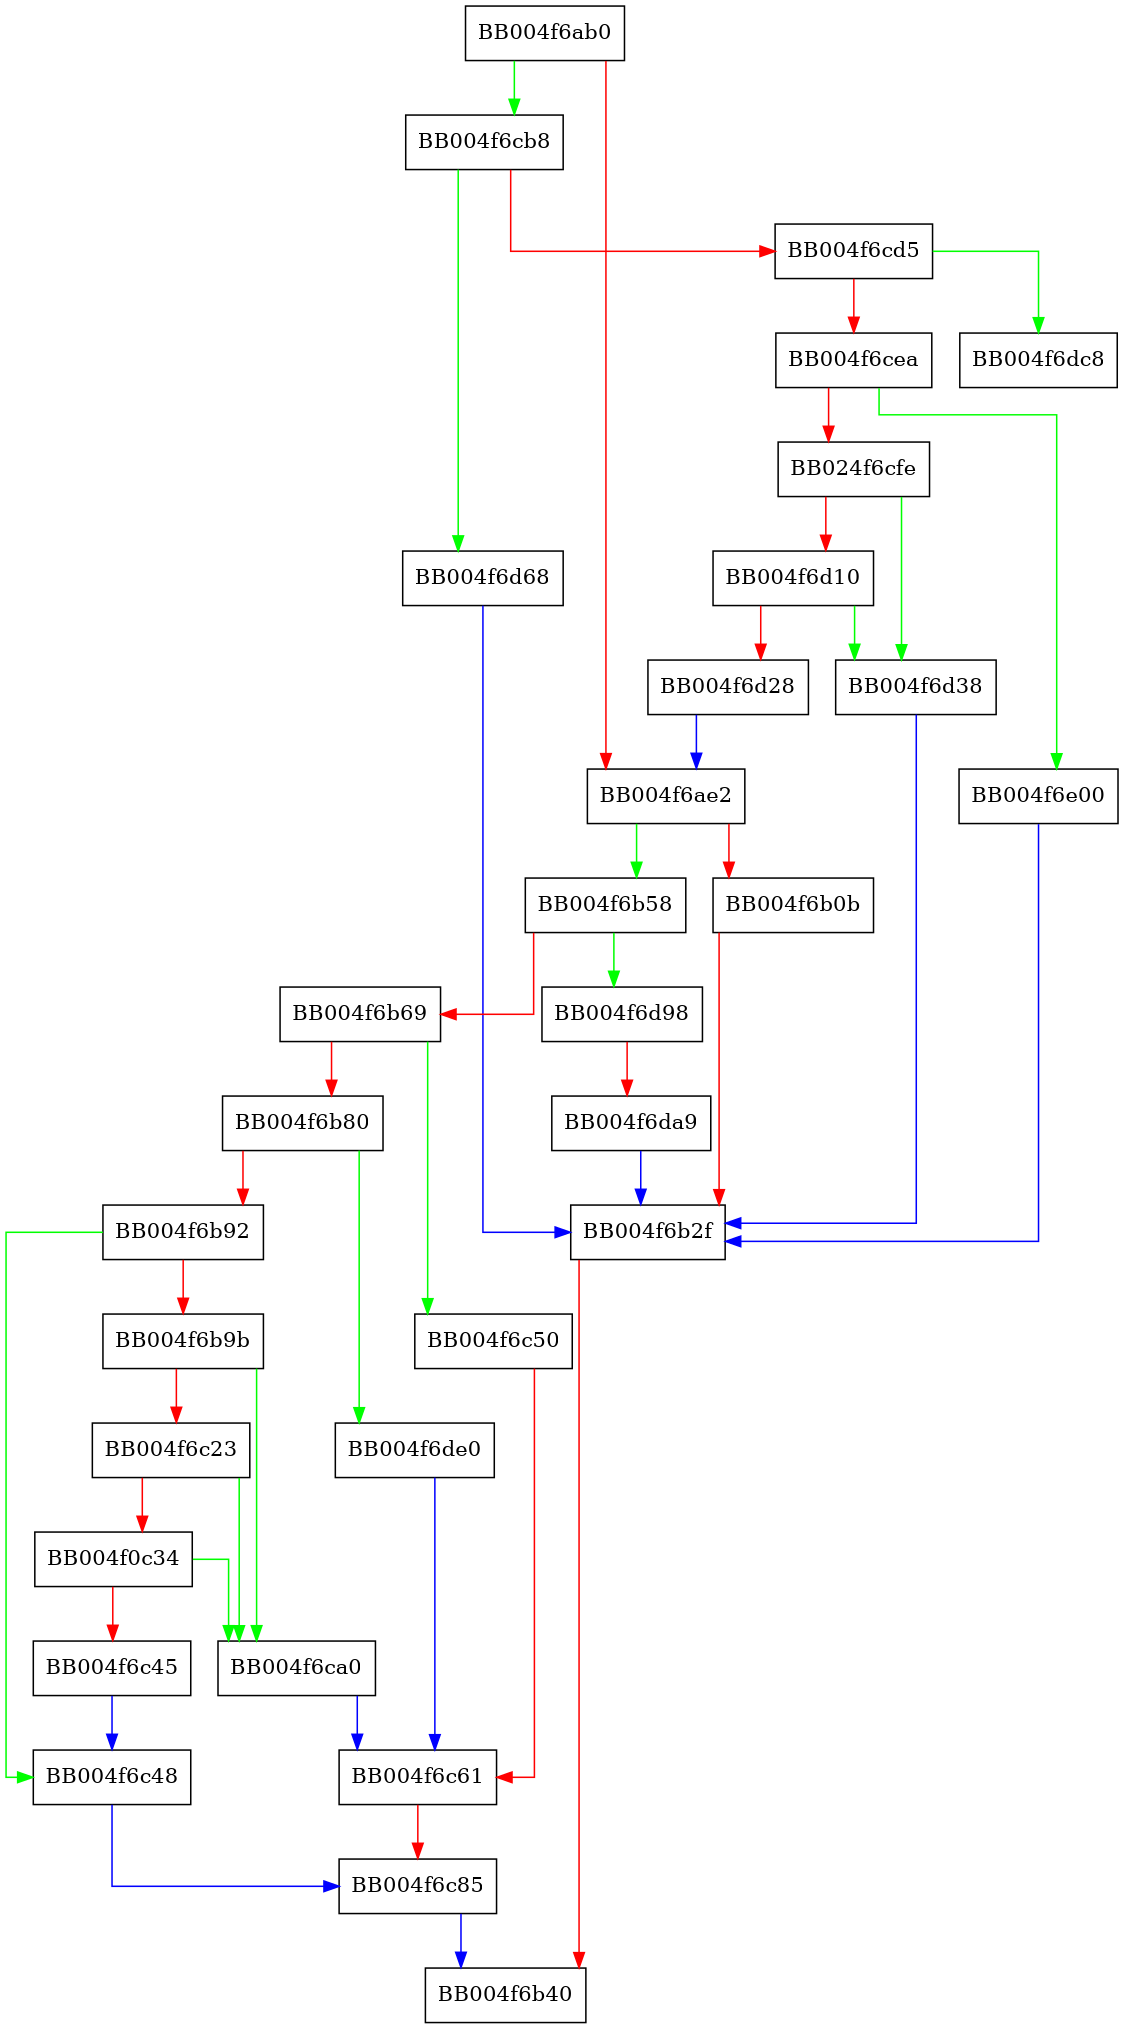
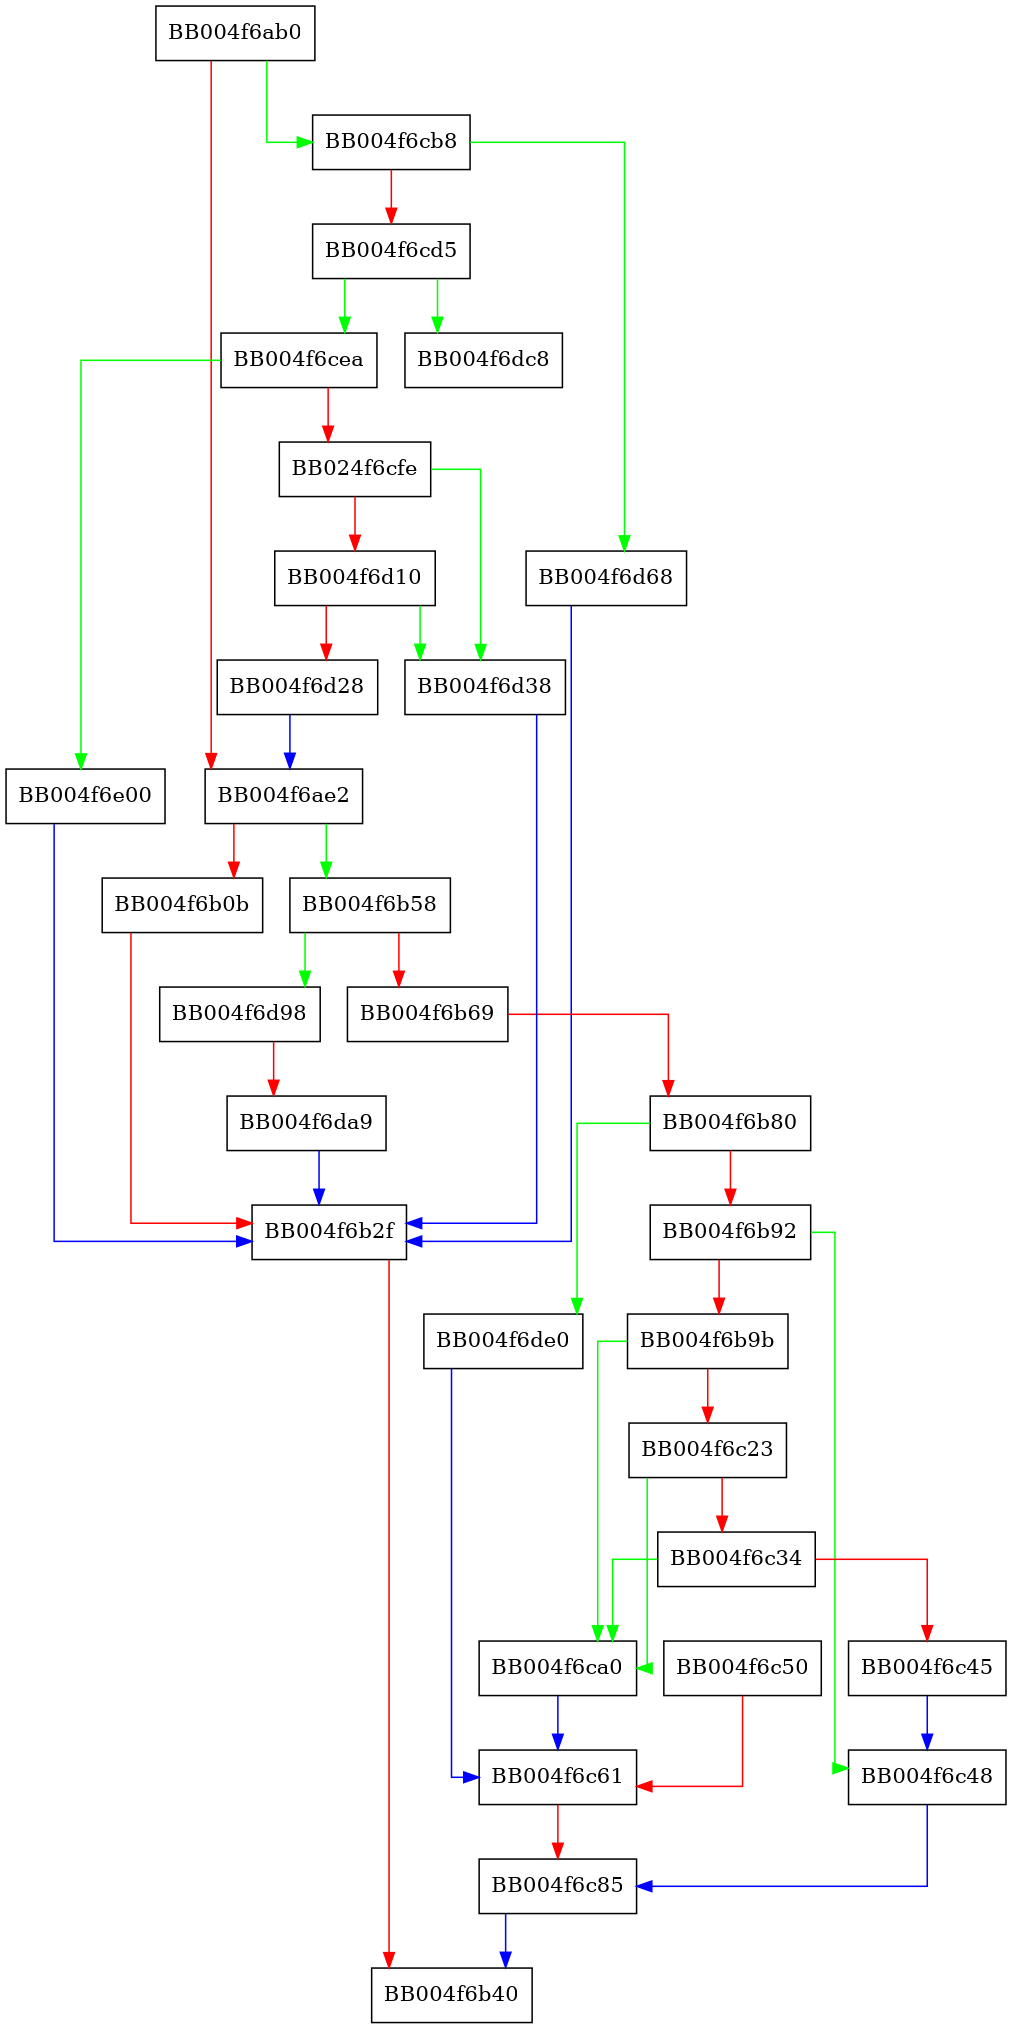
(854, 298) -> (345, 298)
(428, 1170) -> none
(114, 1559) -> (737, 1559)
